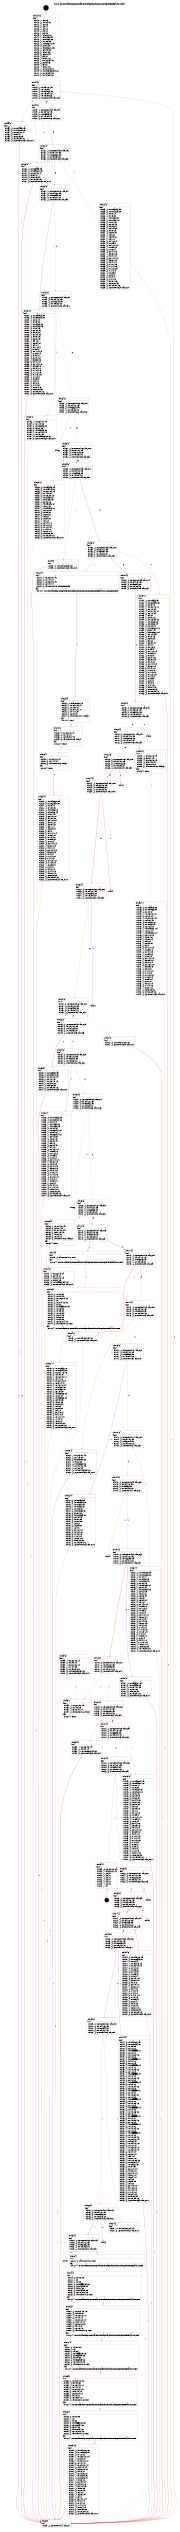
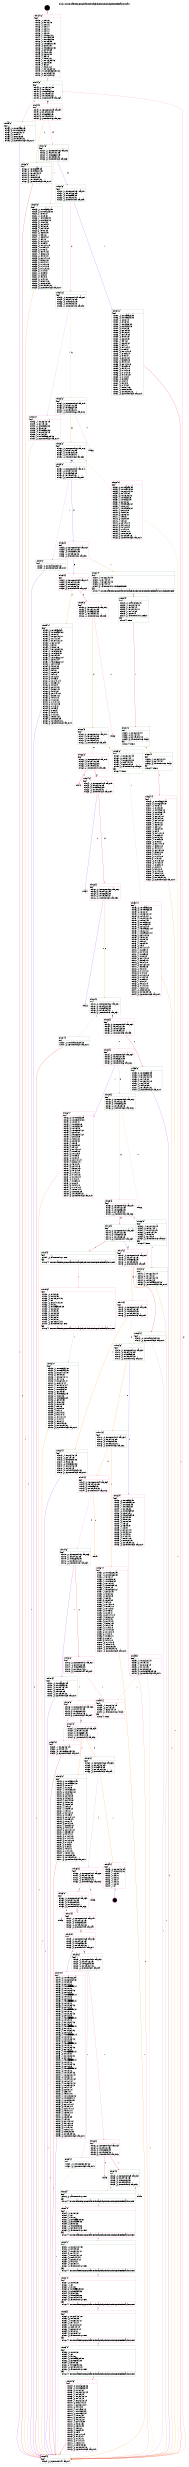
(146, 565) -> (69, 607)
(137, 1984) -> none
